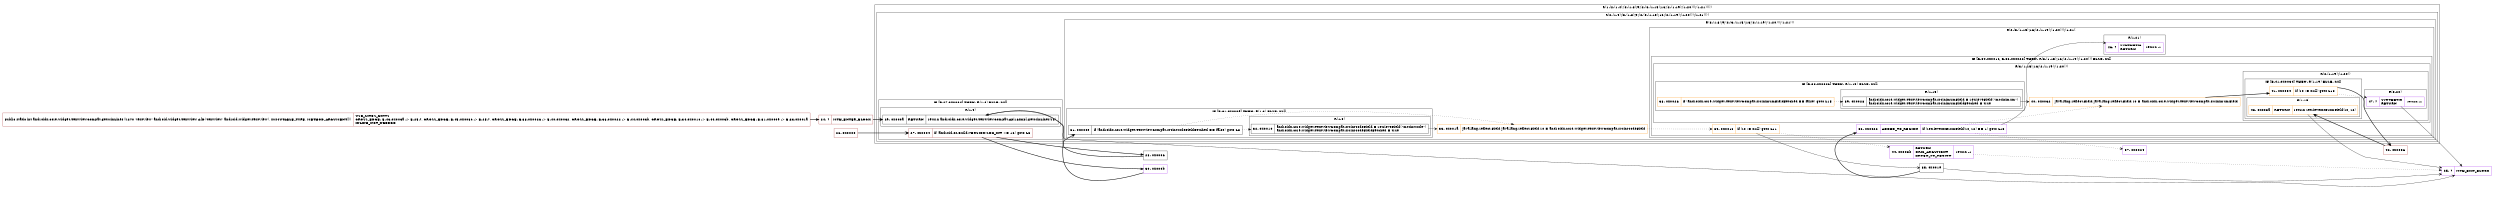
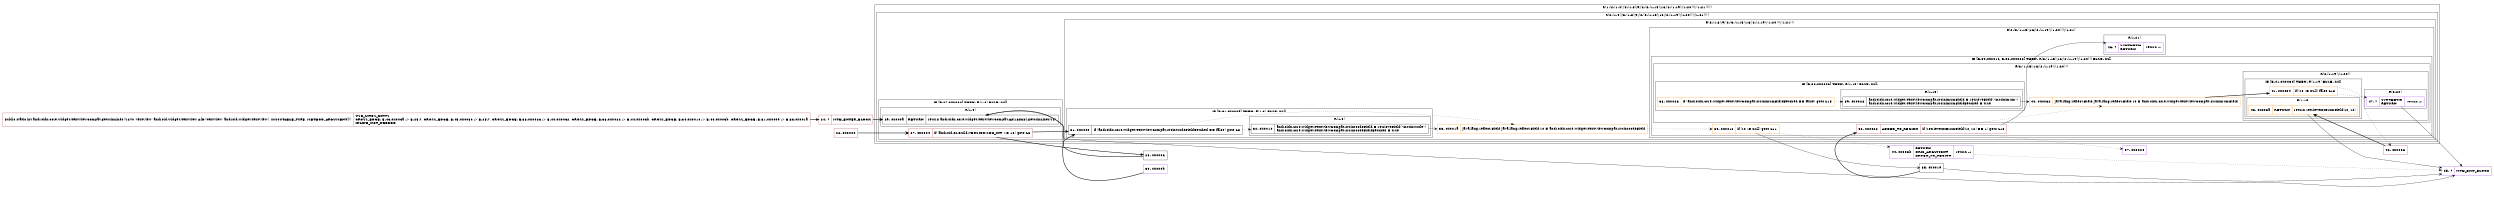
(2315, 91) -> (2315, 91)
(2365, 110) -> (2365, 110)
(1932, 129) -> (1932, 129)
(1060, 161) -> (1049, 132)
